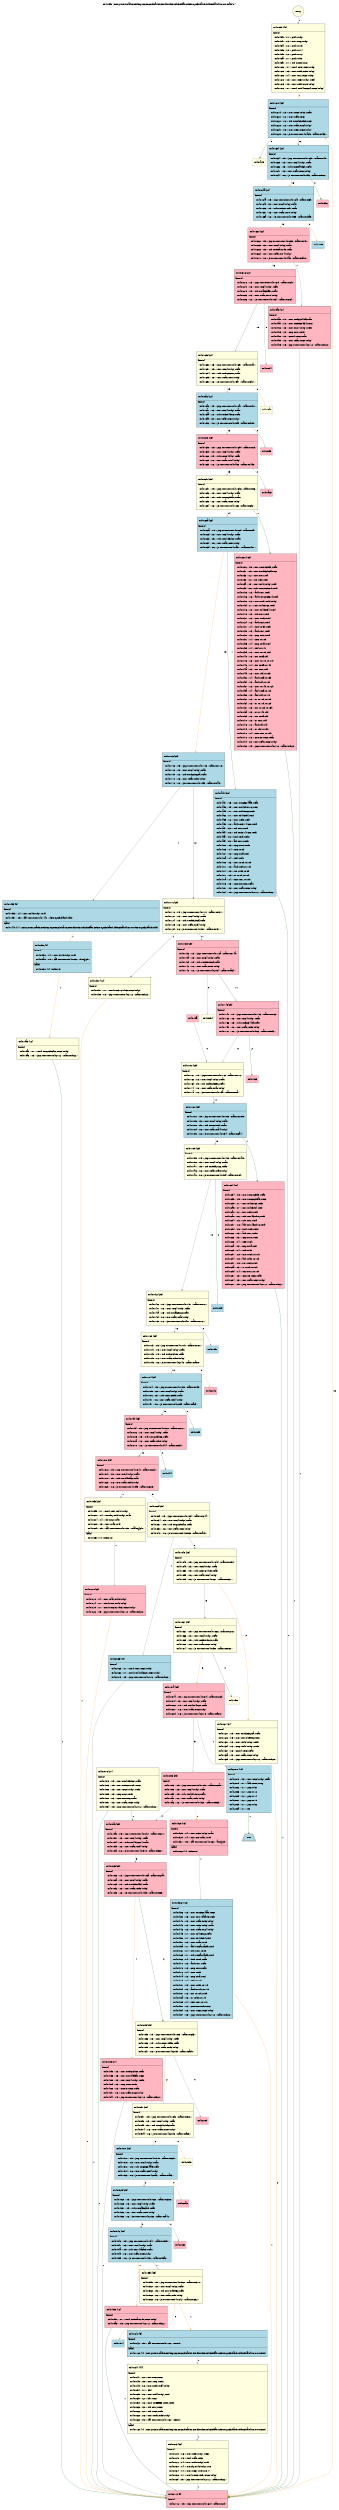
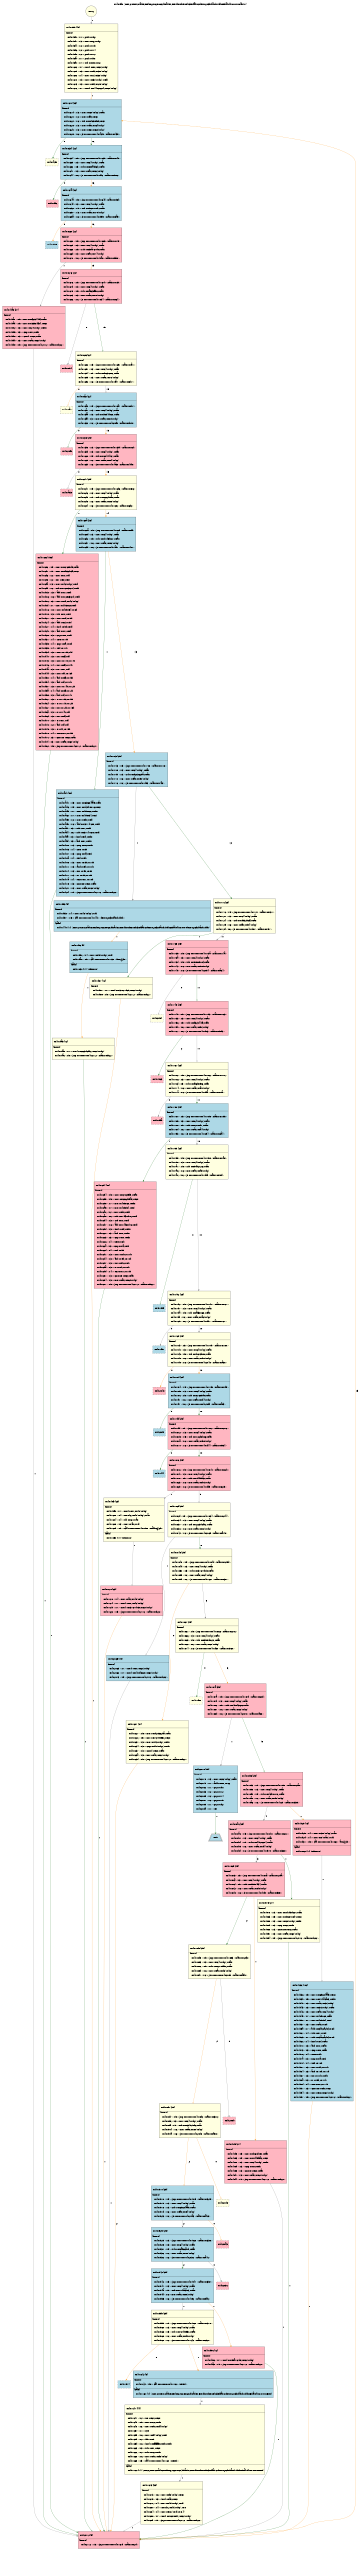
(200, 1041) -> (163, 1105)
(132, 1815) -> (290, 1875)
